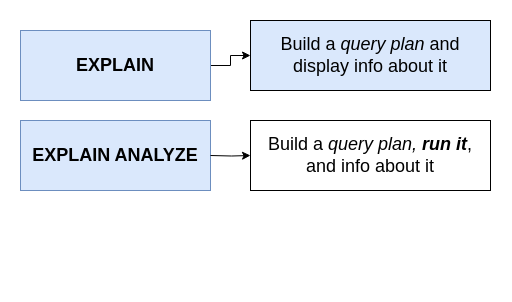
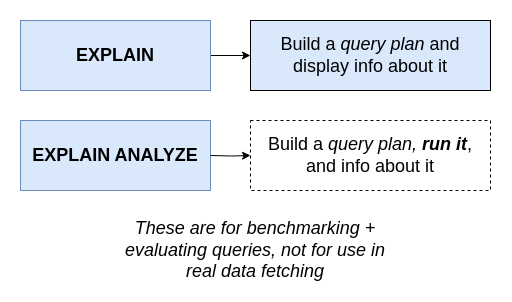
(116, 66) -> (116, 56)
(371, 156) -> (371, 156)
none -> (256, 251)
